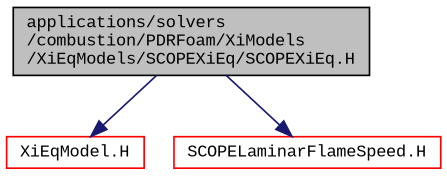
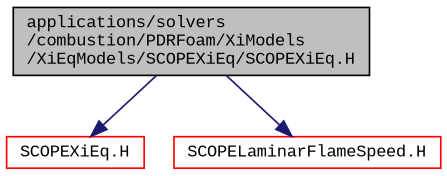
(75, 152) -> (75, 152)
